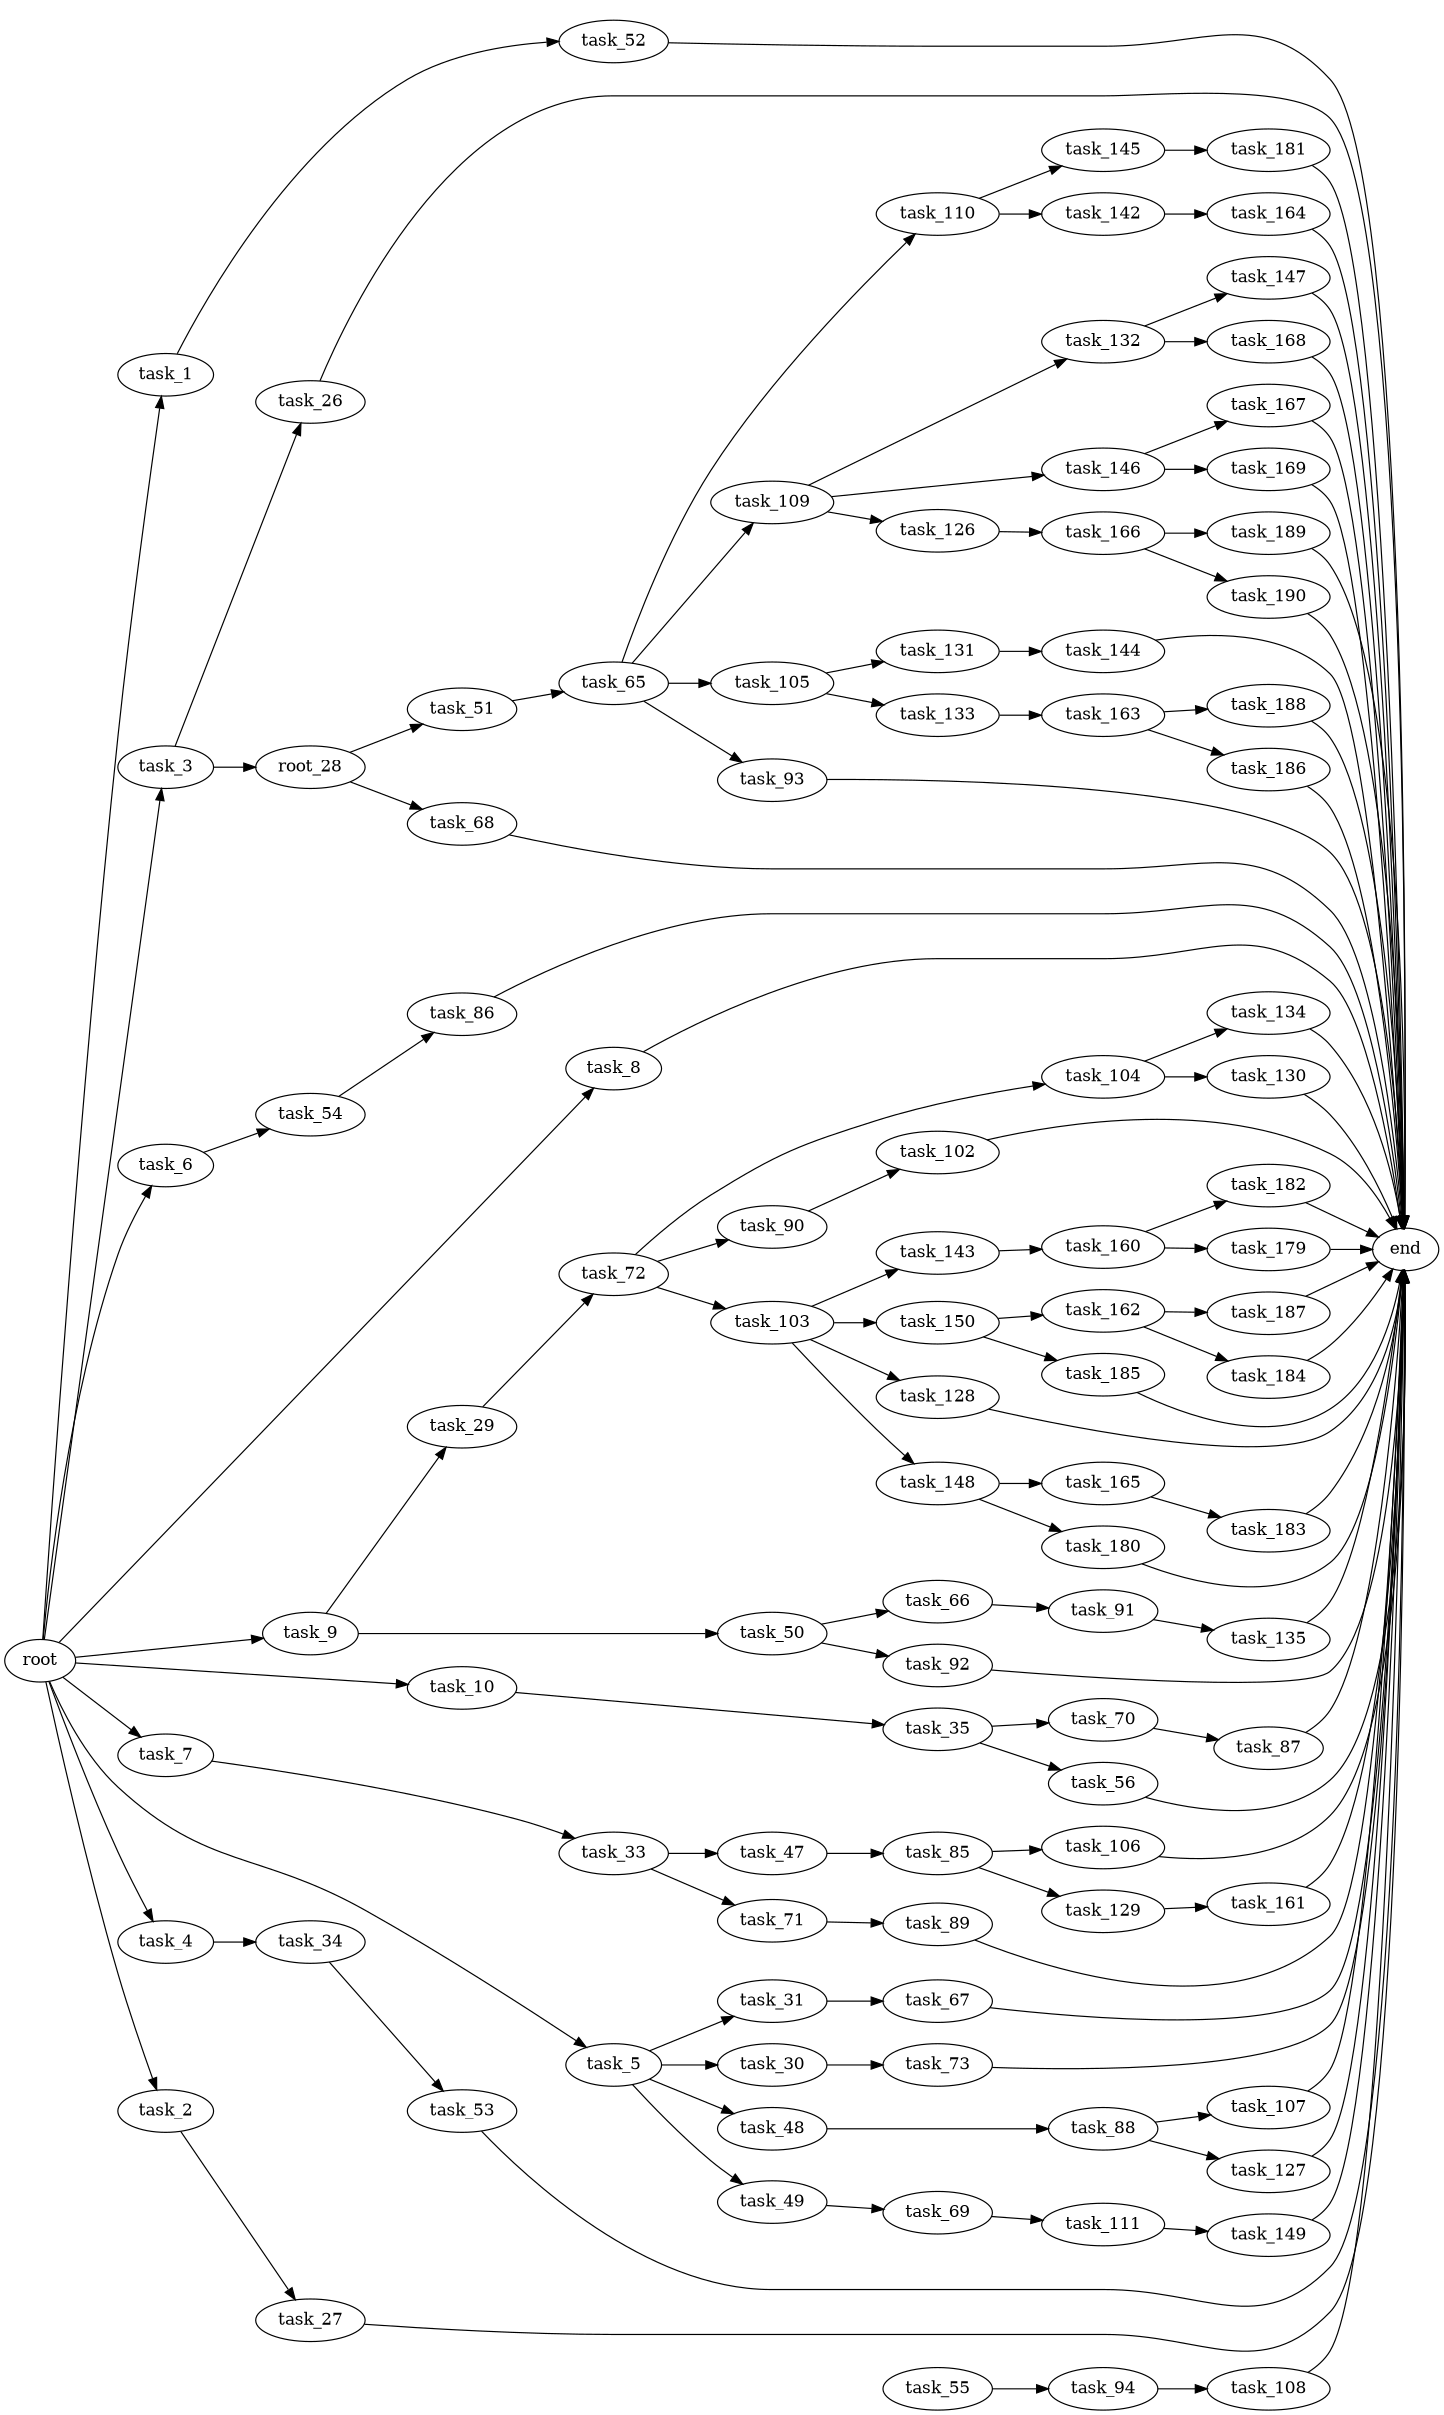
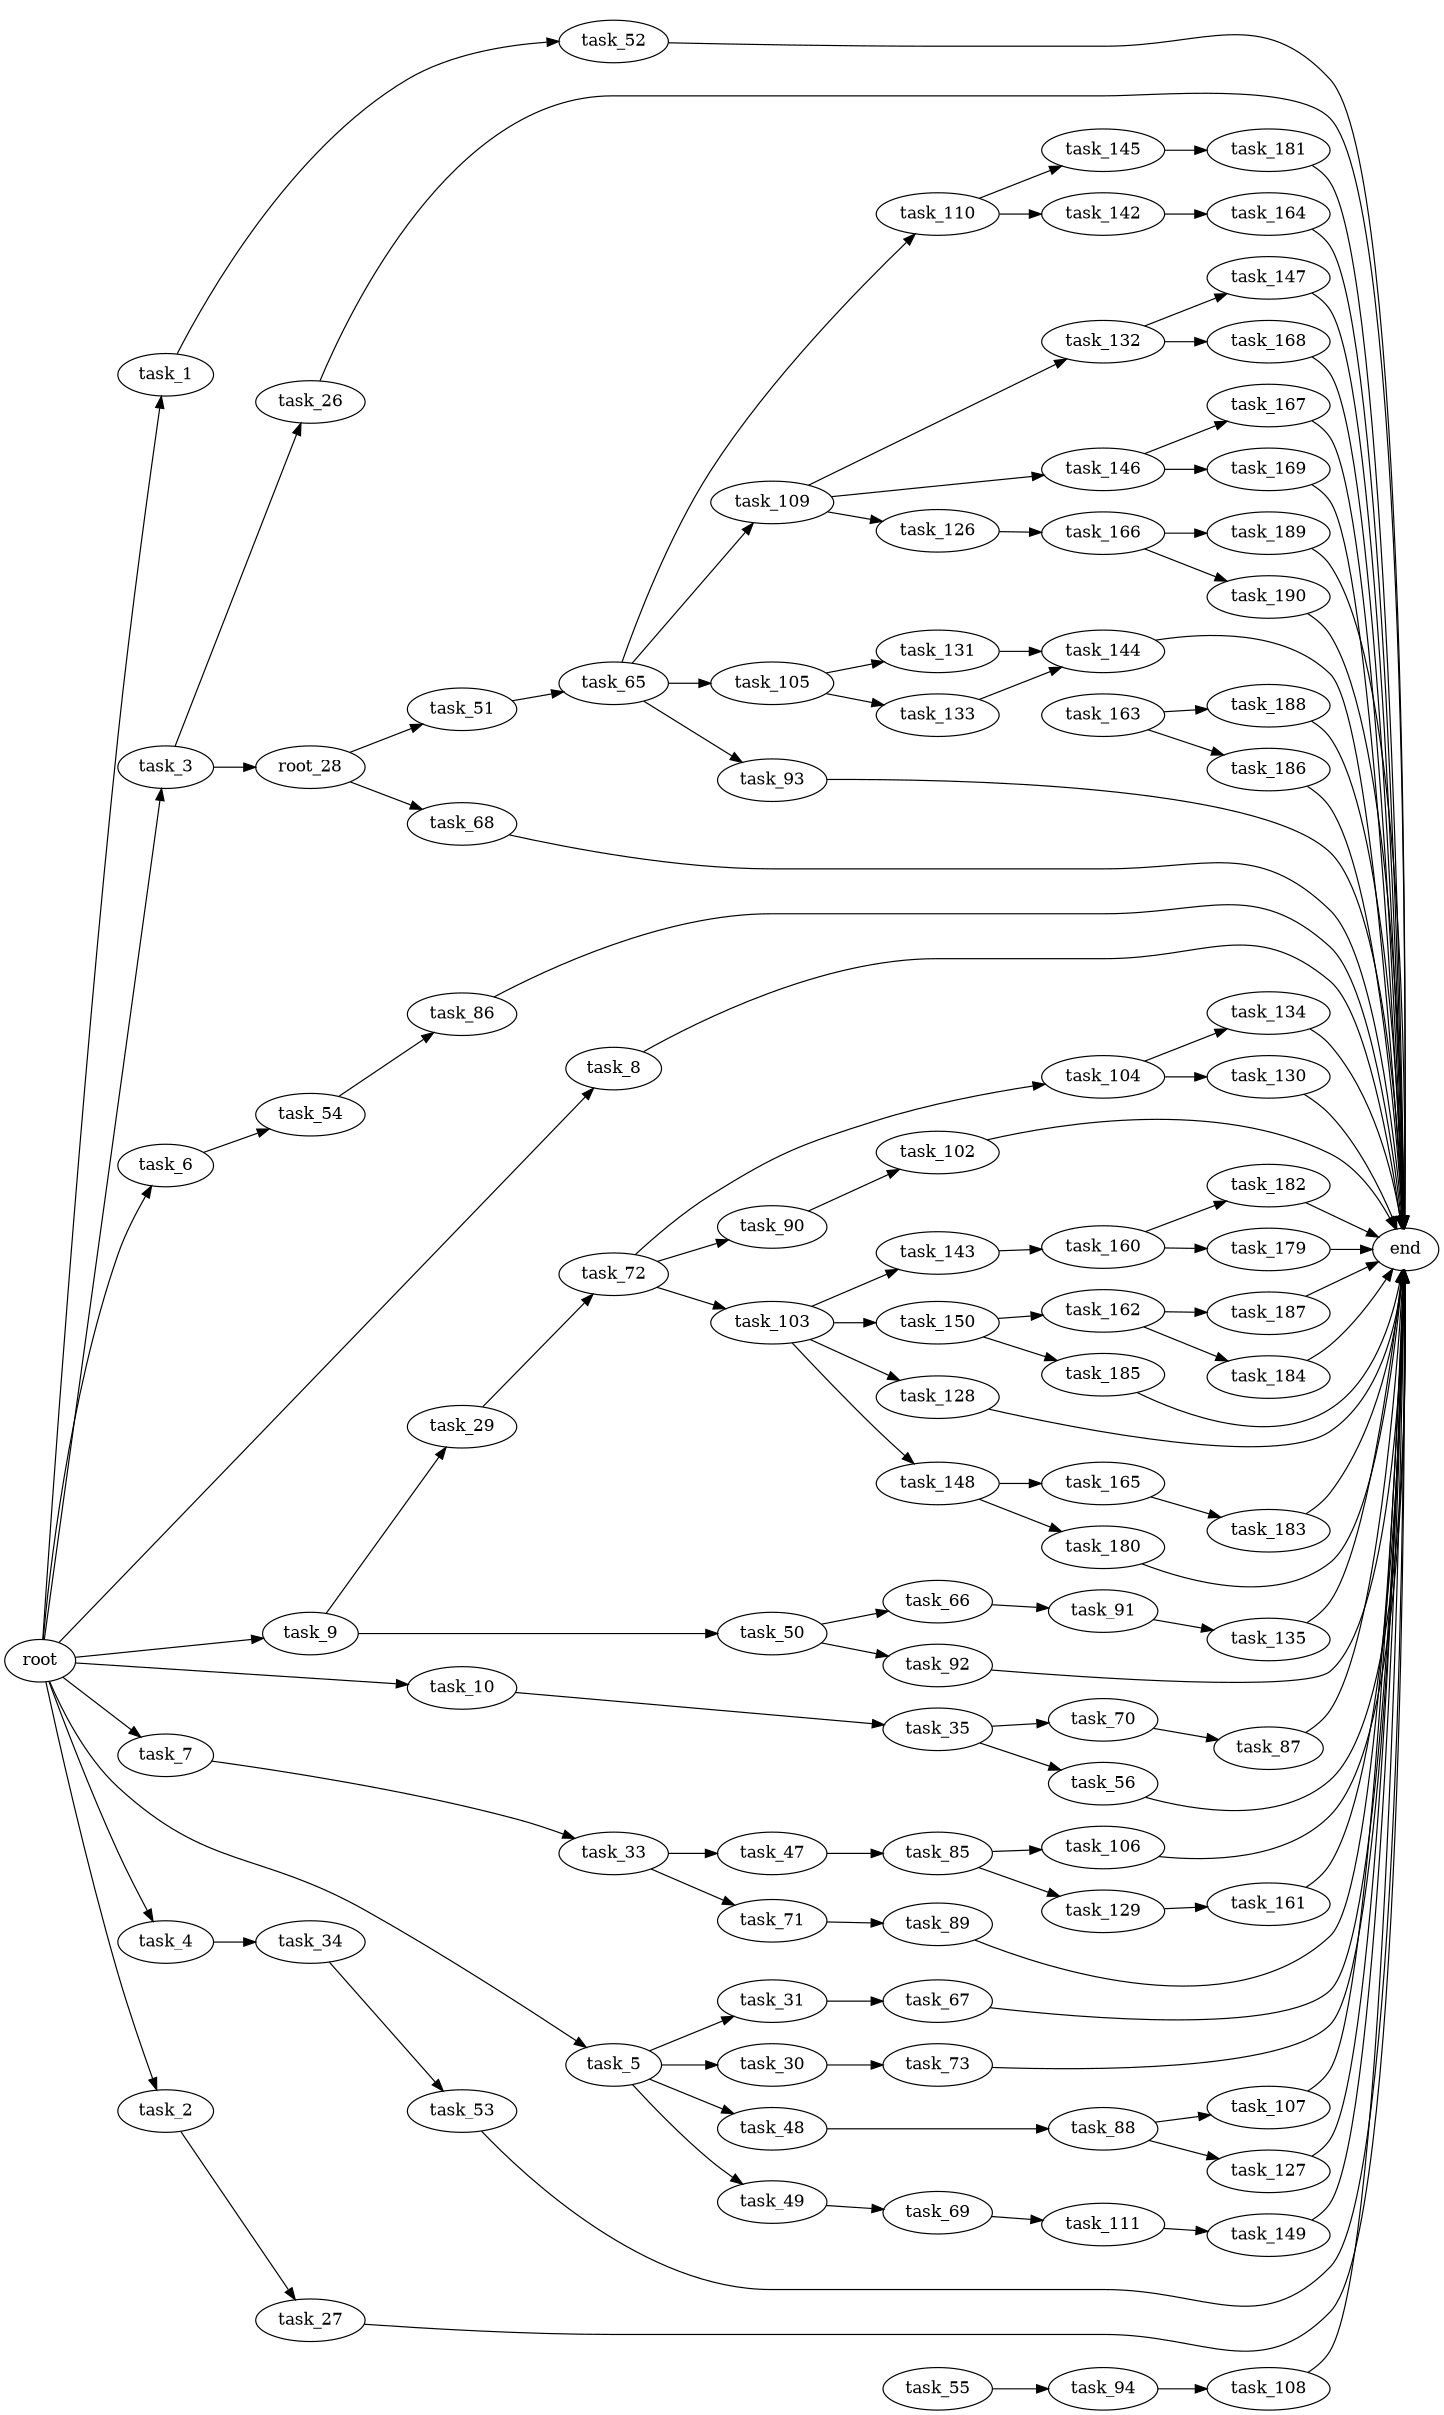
(1014, 715) -> (1015, 685)
